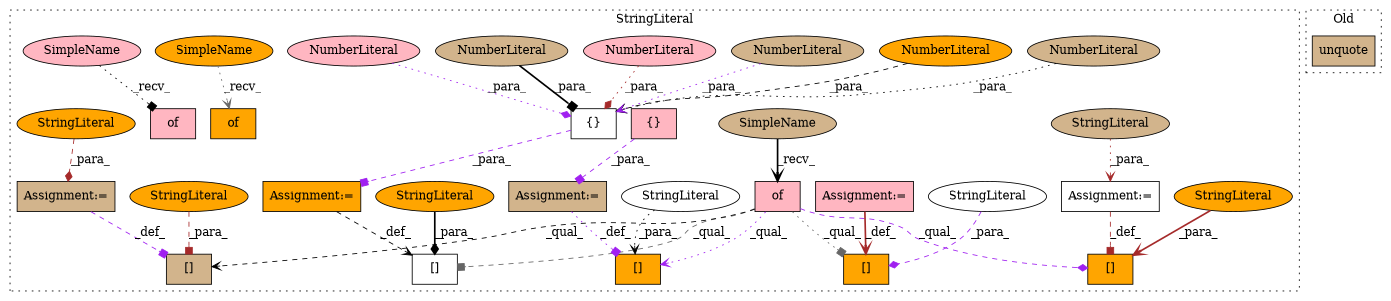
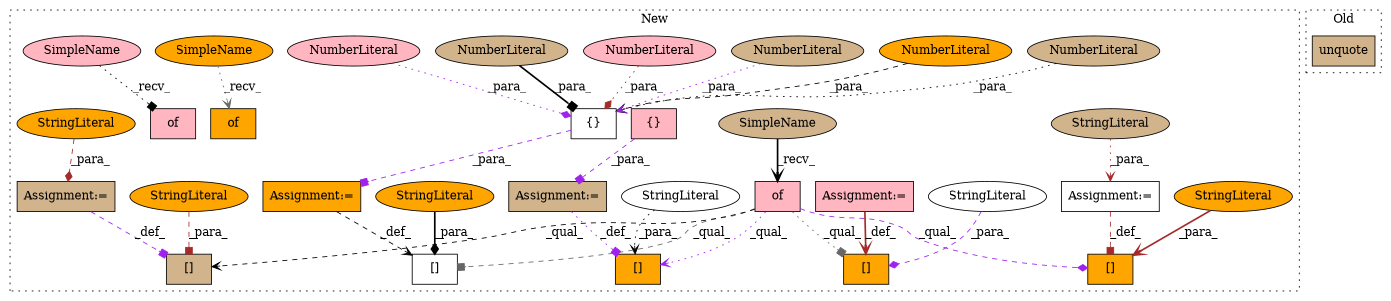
(655, 20) -> (655, 20)
